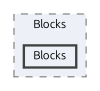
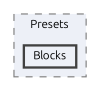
(50, 25) -> (50, 25)
